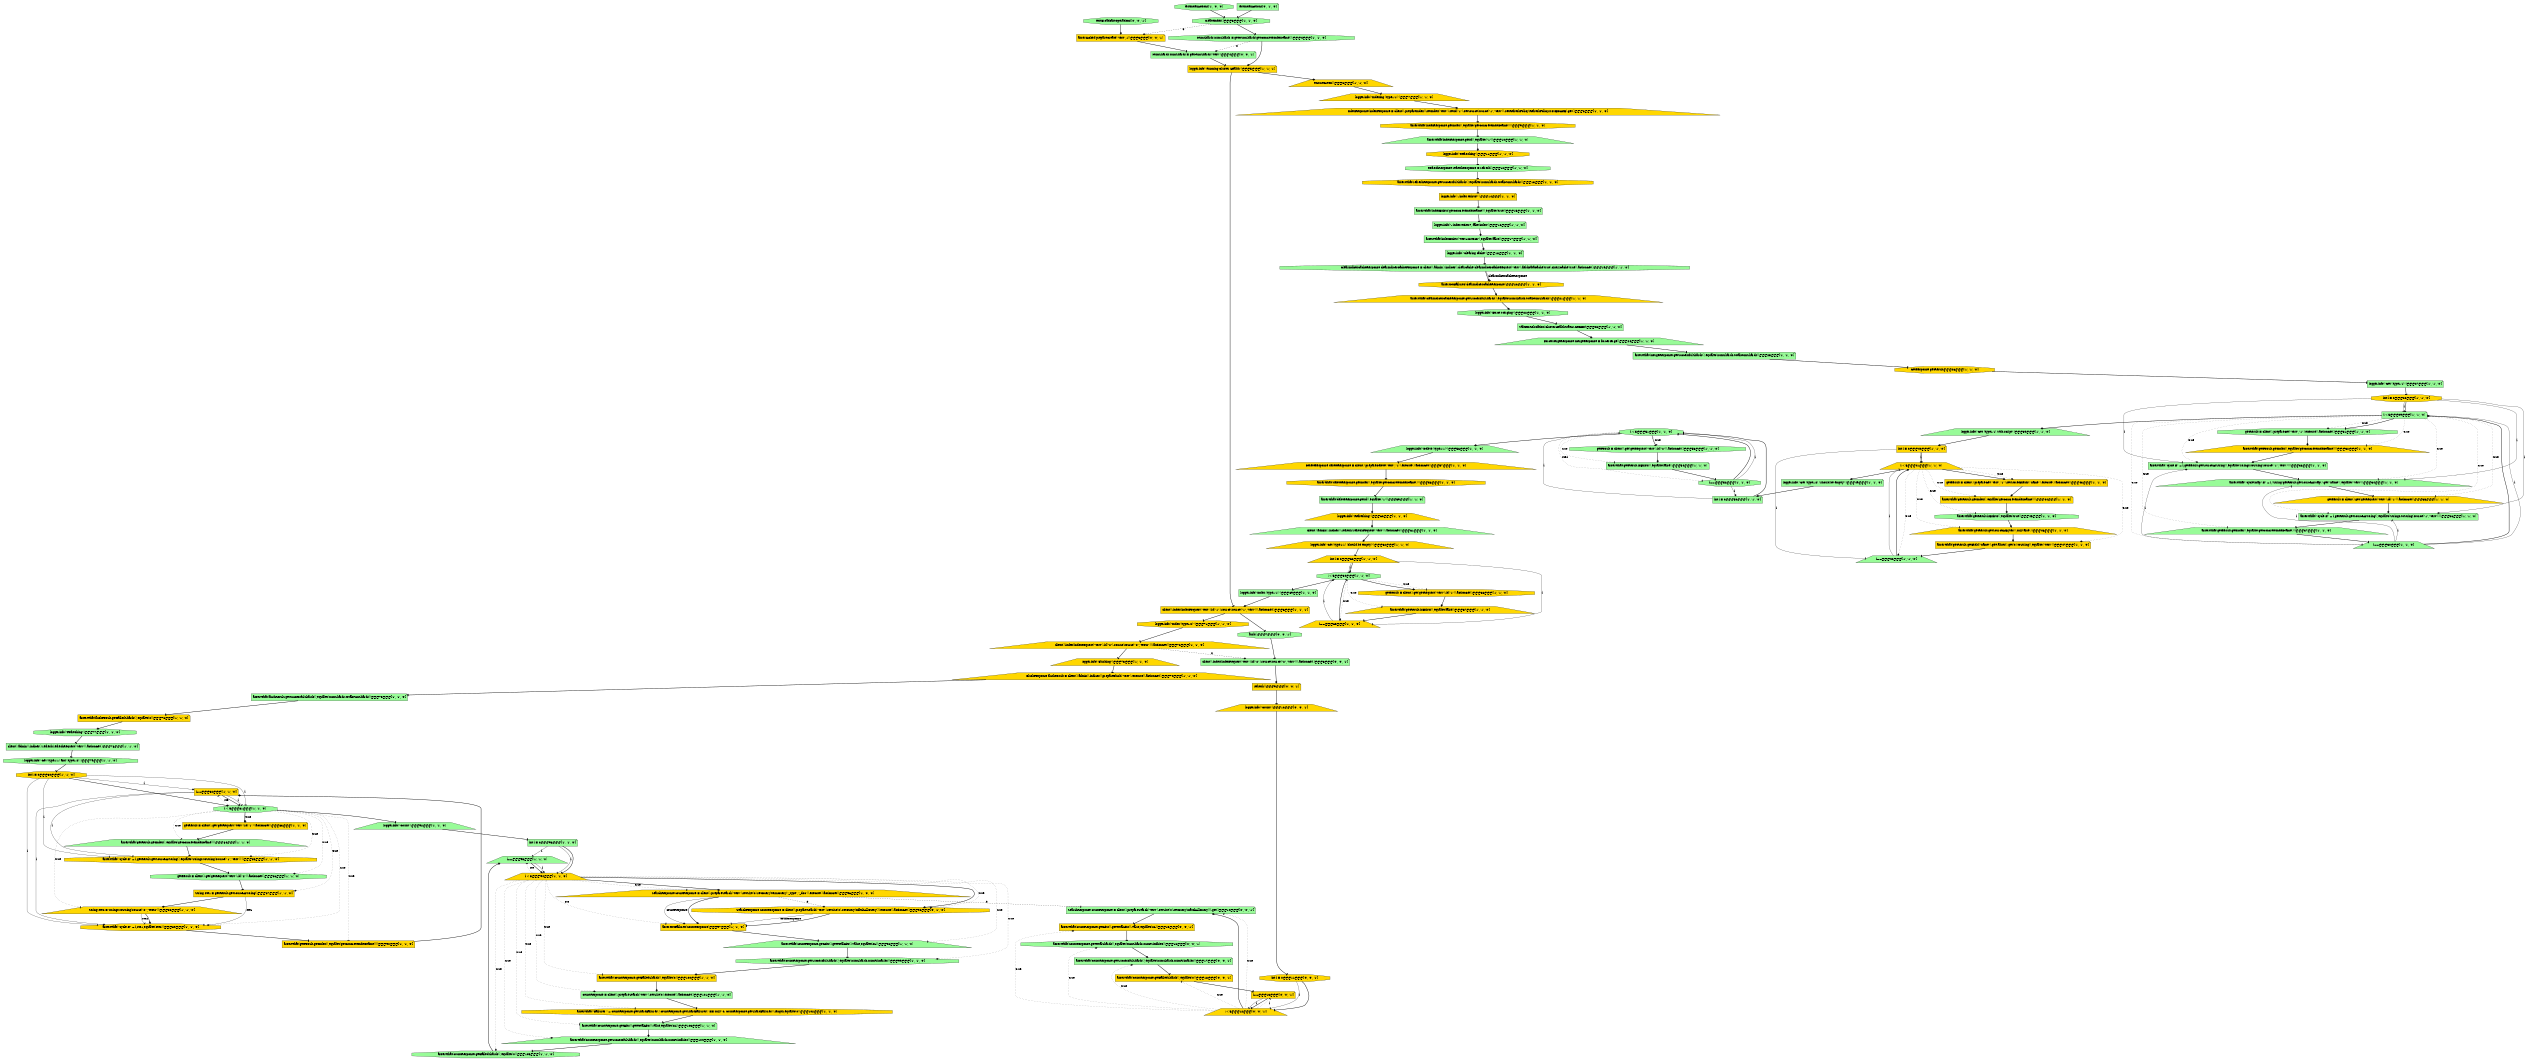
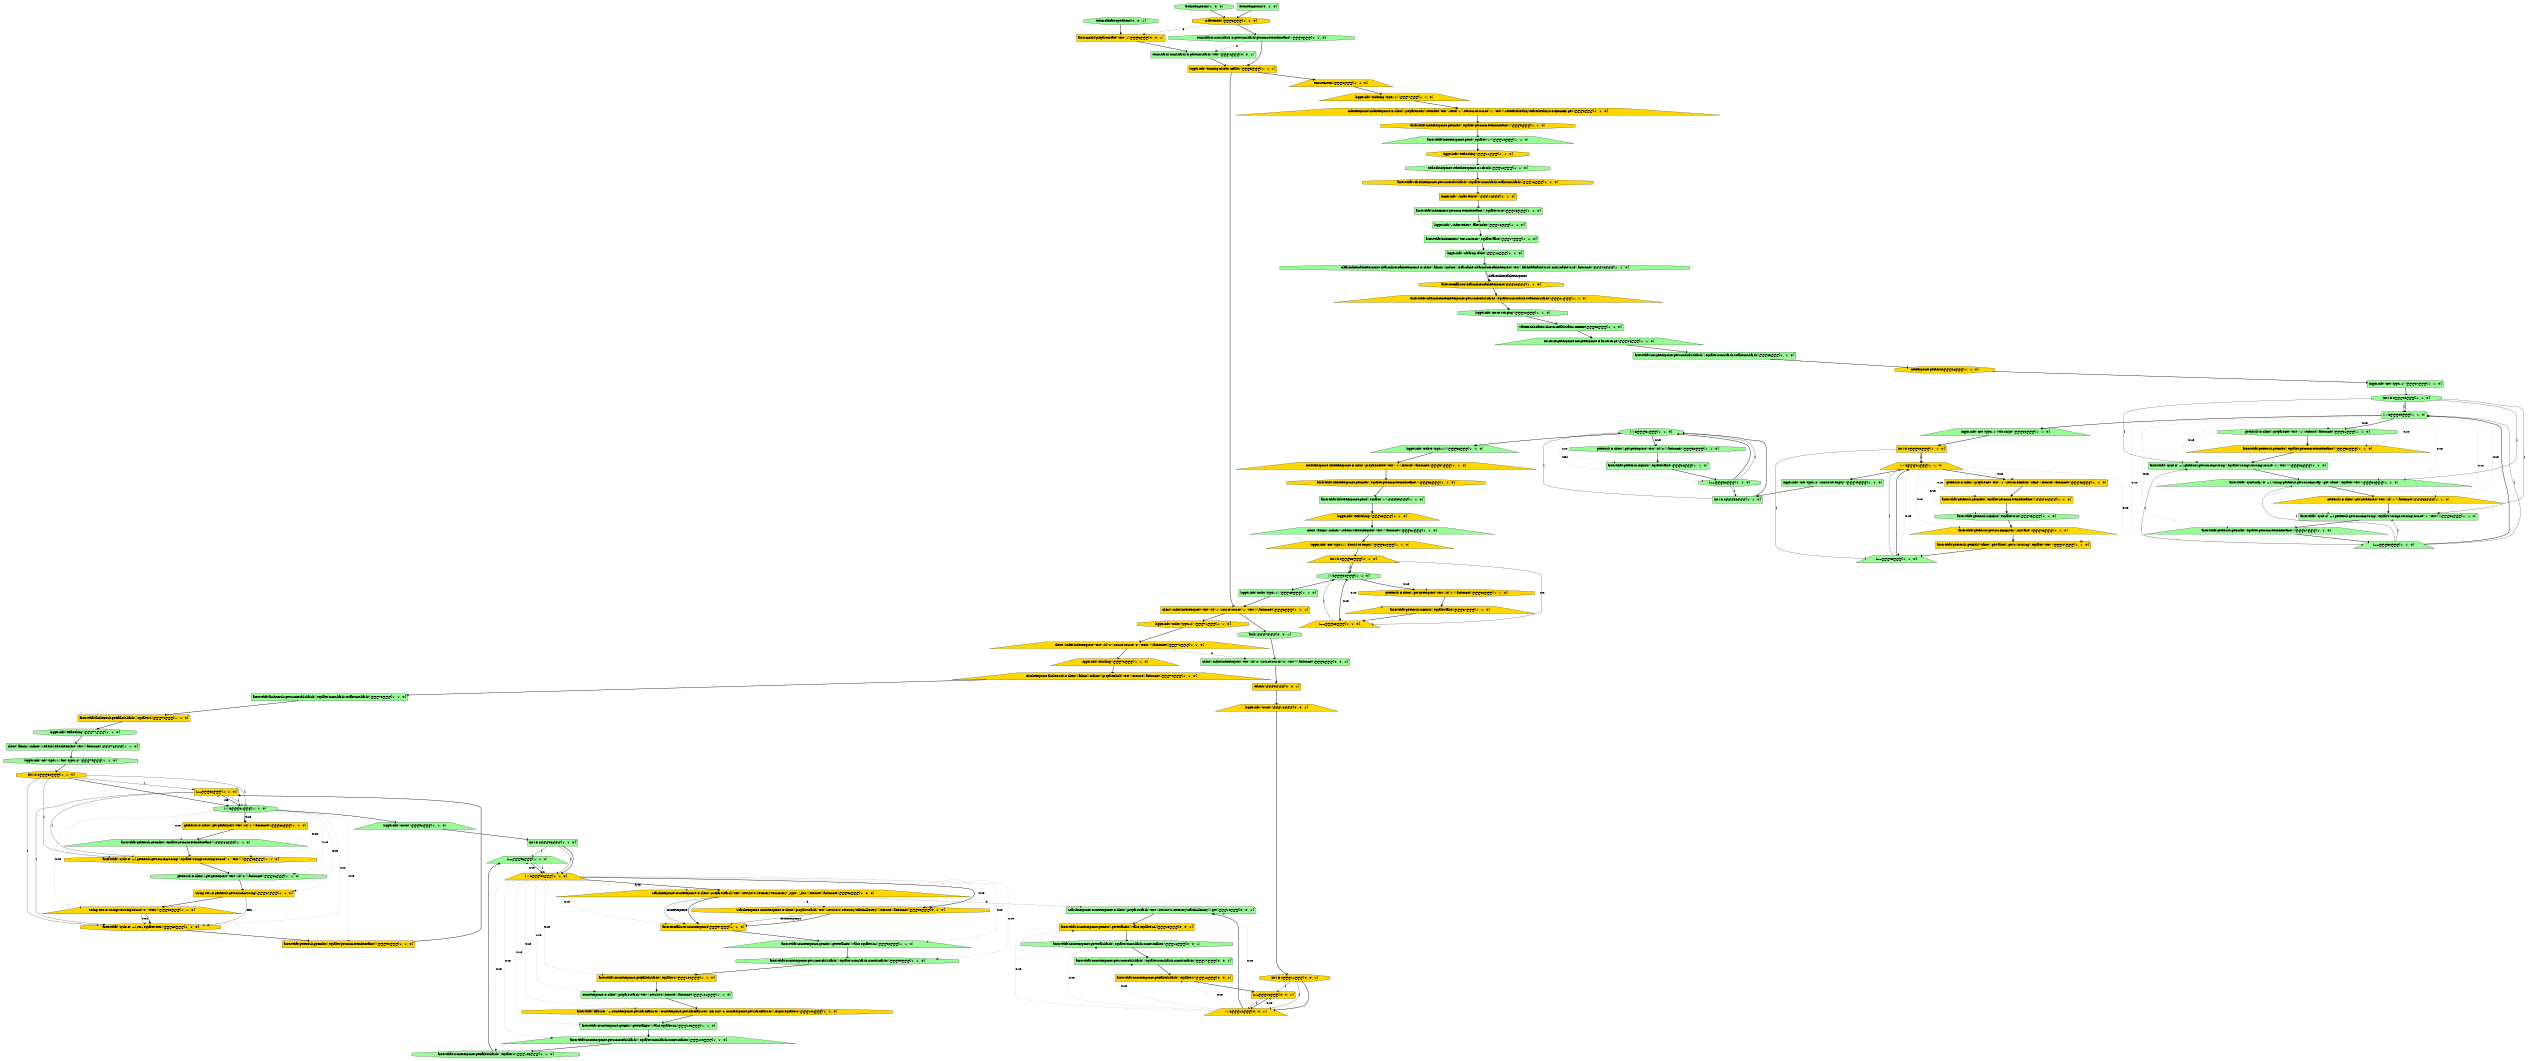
(1231, 21) -> (1231, 21)
(2406, 398) -> (2406, 398)
(1542, 593) -> (1542, 593)
(532, 868) -> (532, 868)
(567, 902) -> (567, 902)
none -> (1284, 986)
(1269, 1003) -> (1269, 1003)
